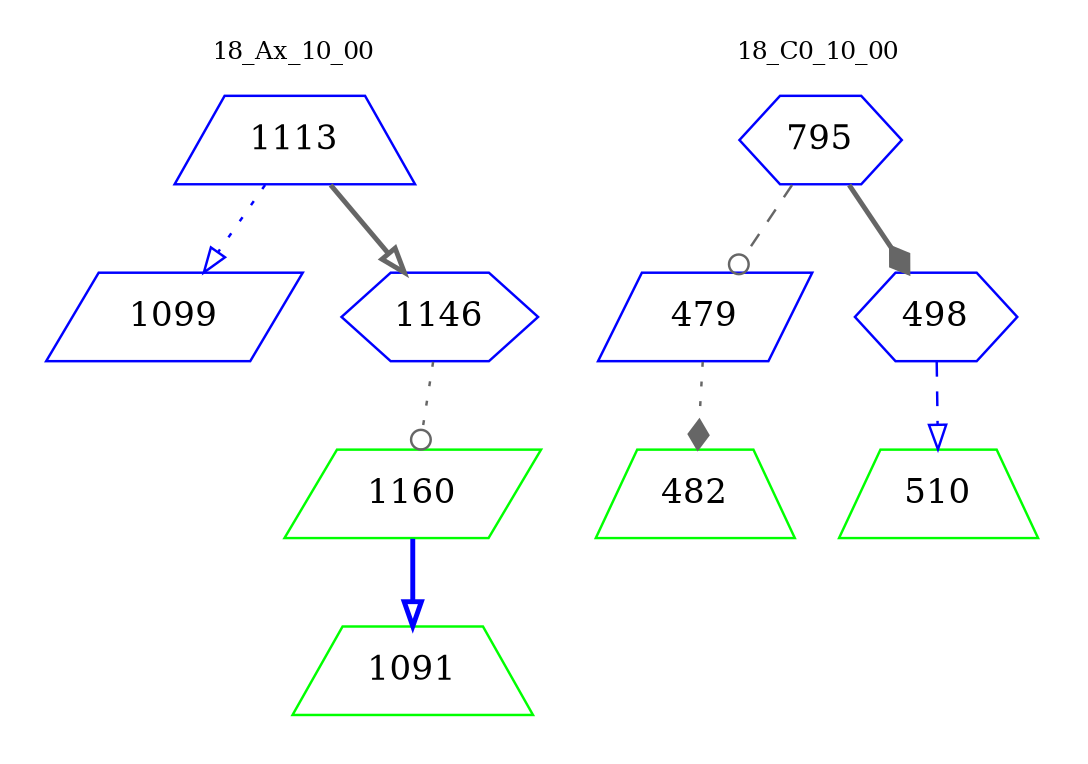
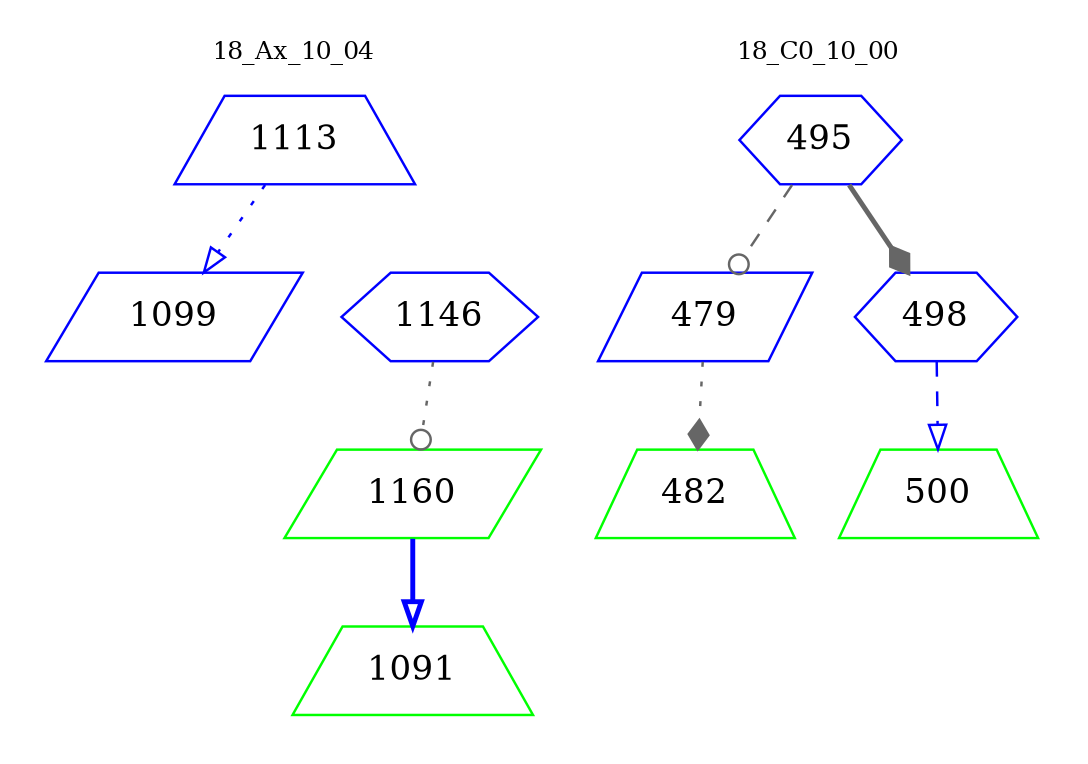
(294, 53) -> (294, 53)
(821, 140) -> (821, 140)
(359, 219) -> none
(939, 494) -> (939, 494)
